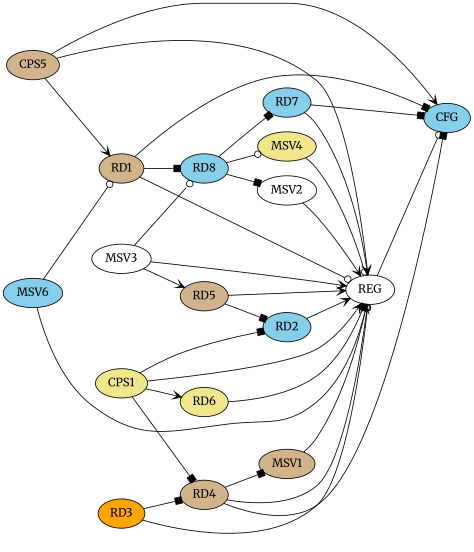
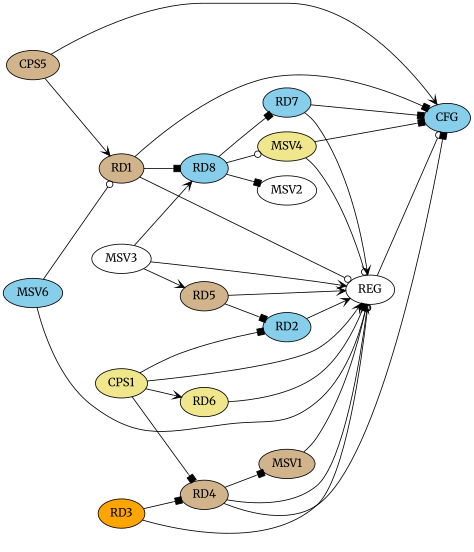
(285, 61) -> none
none -> (366, 133)
(160, 217) -> (160, 217)
(331, 234) -> none
